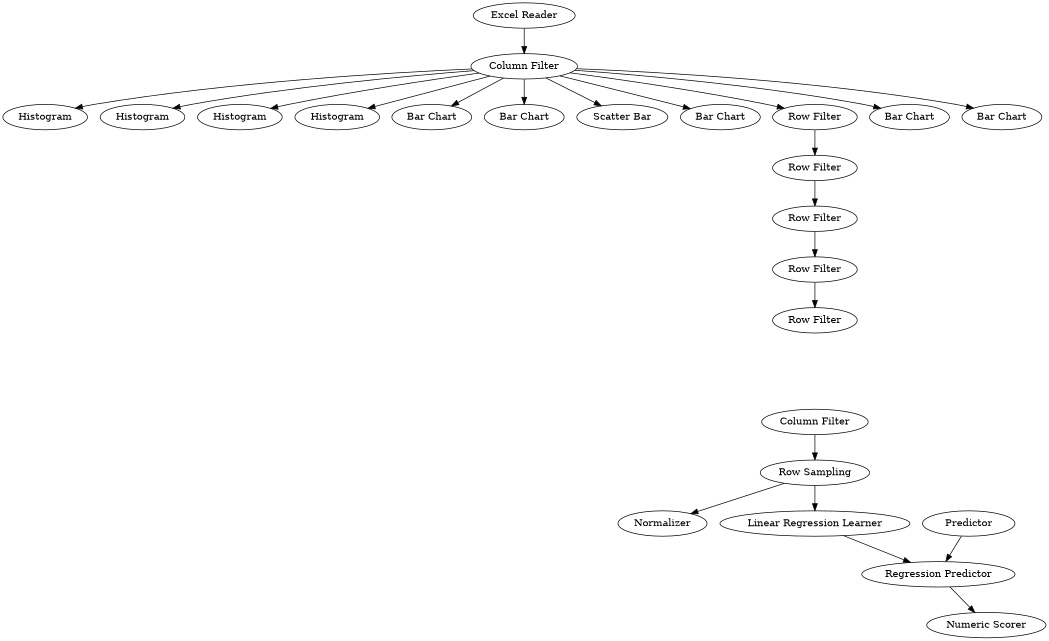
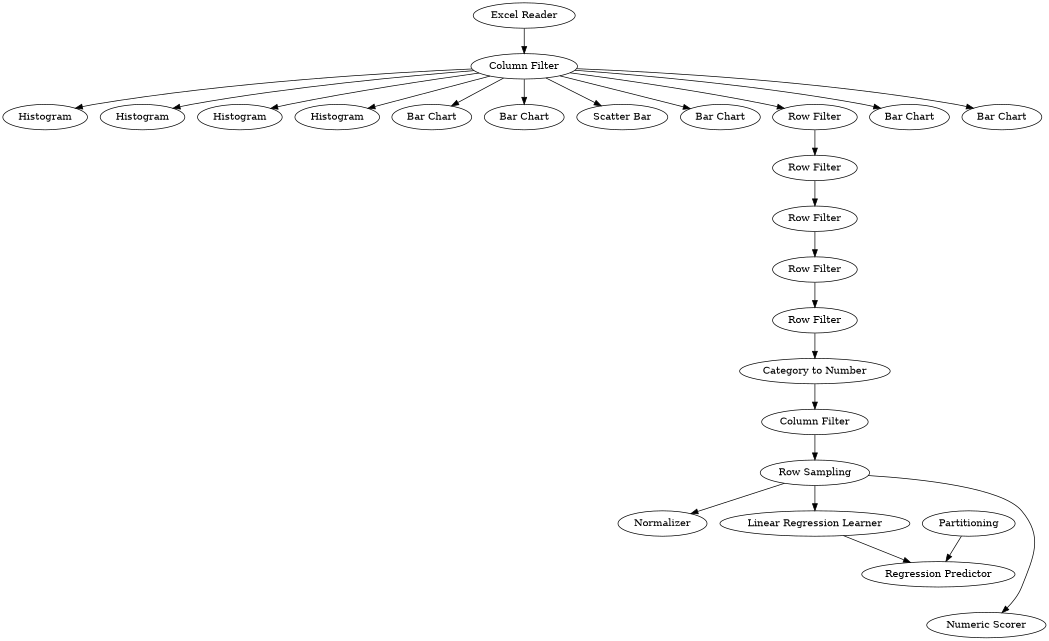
none -> (815, 371)
(969, 524) -> (969, 524)
(960, 597) -> (999, 497)
